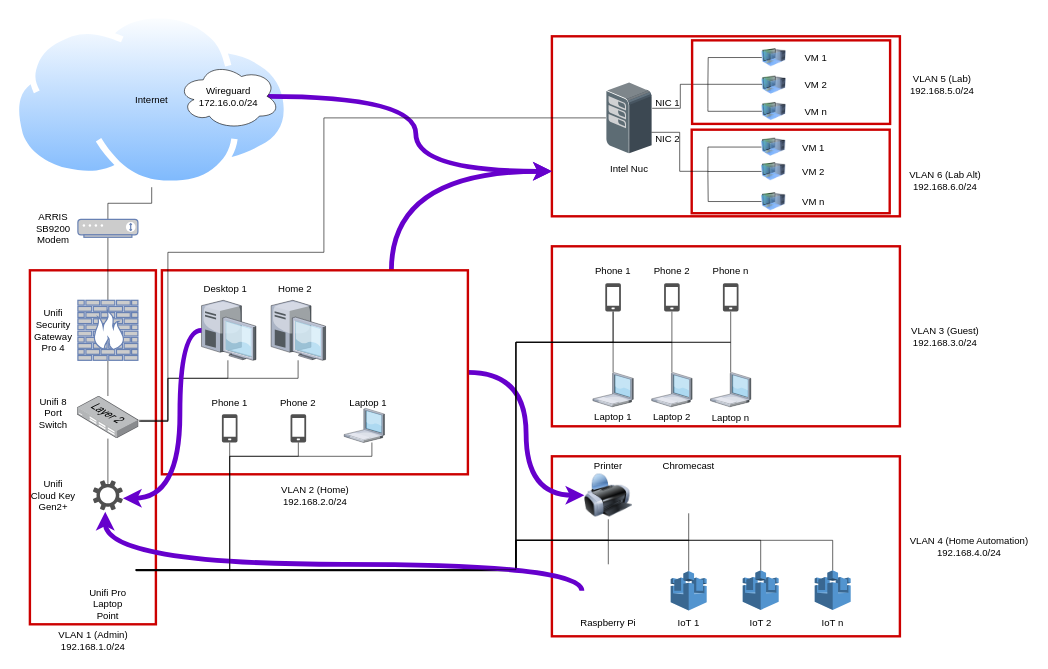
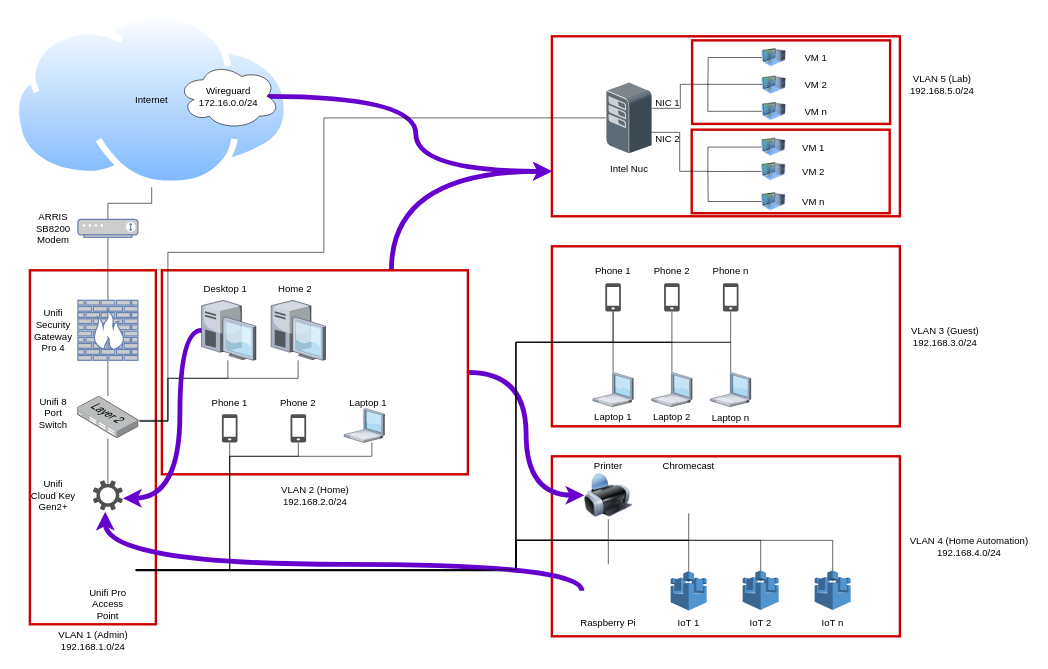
(945, 180) -> none
(53, 228) -> (53, 228)
(108, 604) -> (108, 604)
